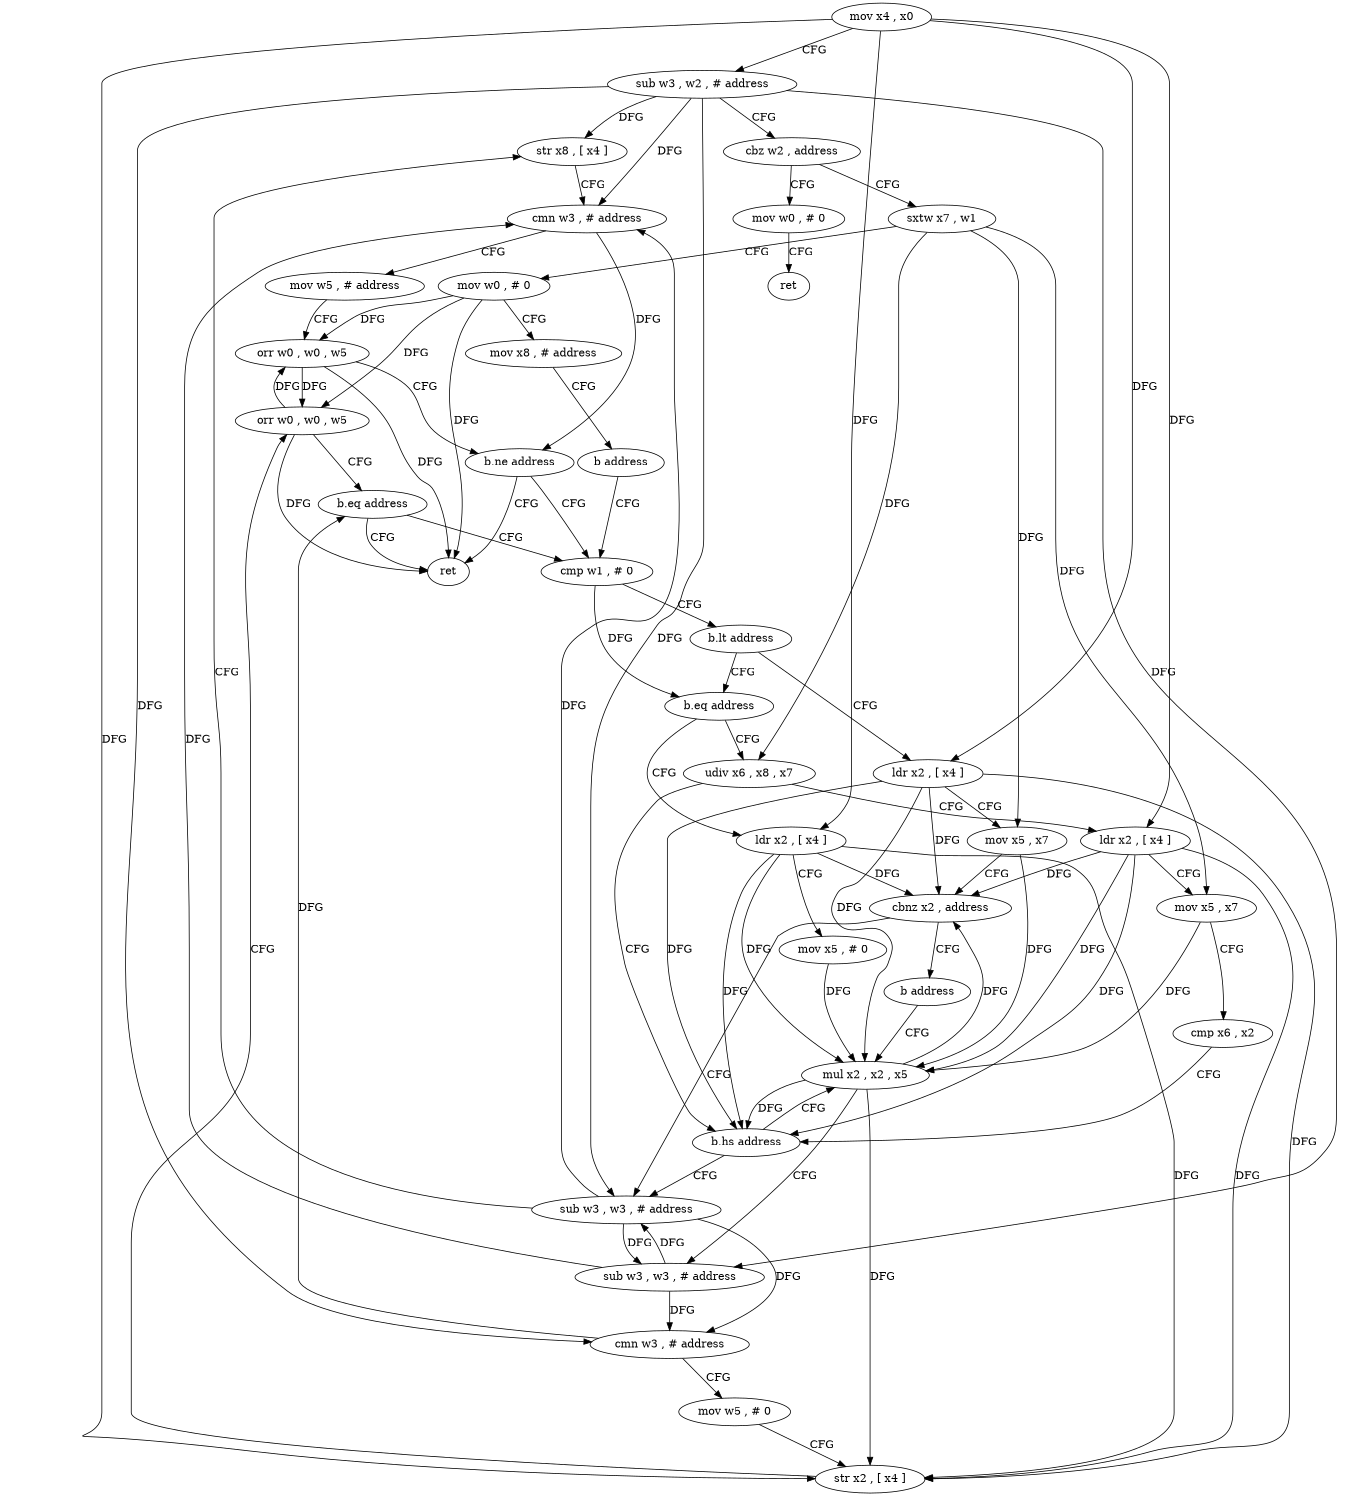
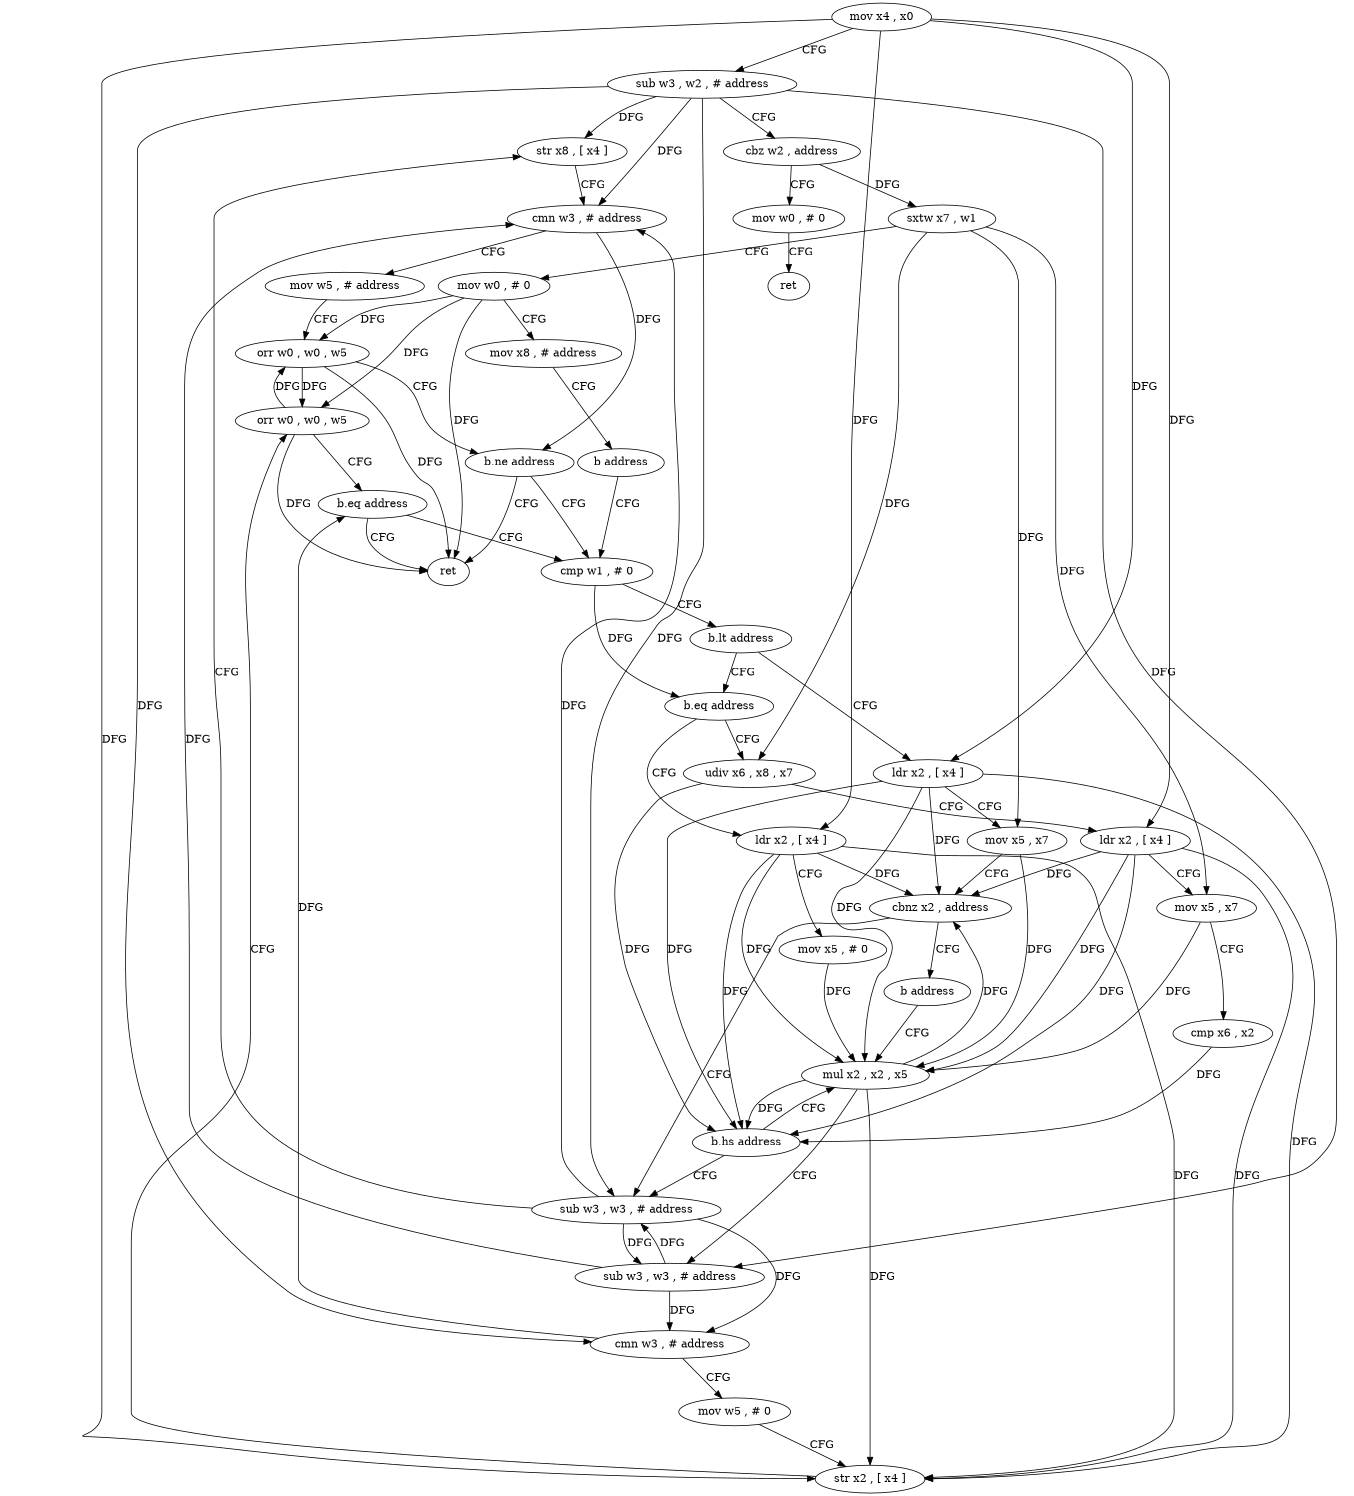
(888, 185) -> (888, 185)
(638, 950) -> (638, 950)
(1209, 1075) -> (1209, 1075)
